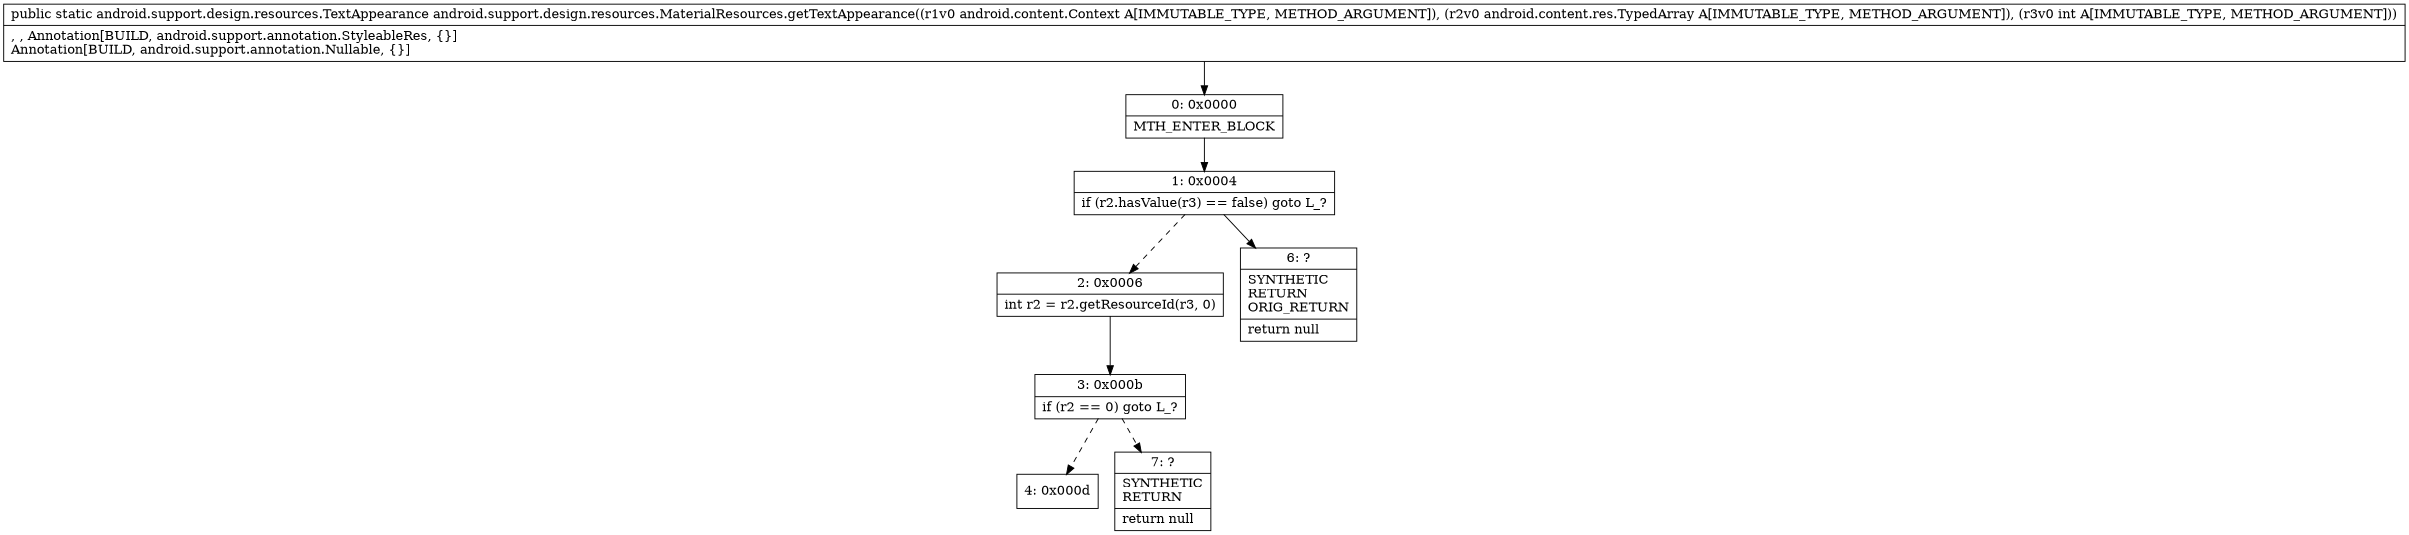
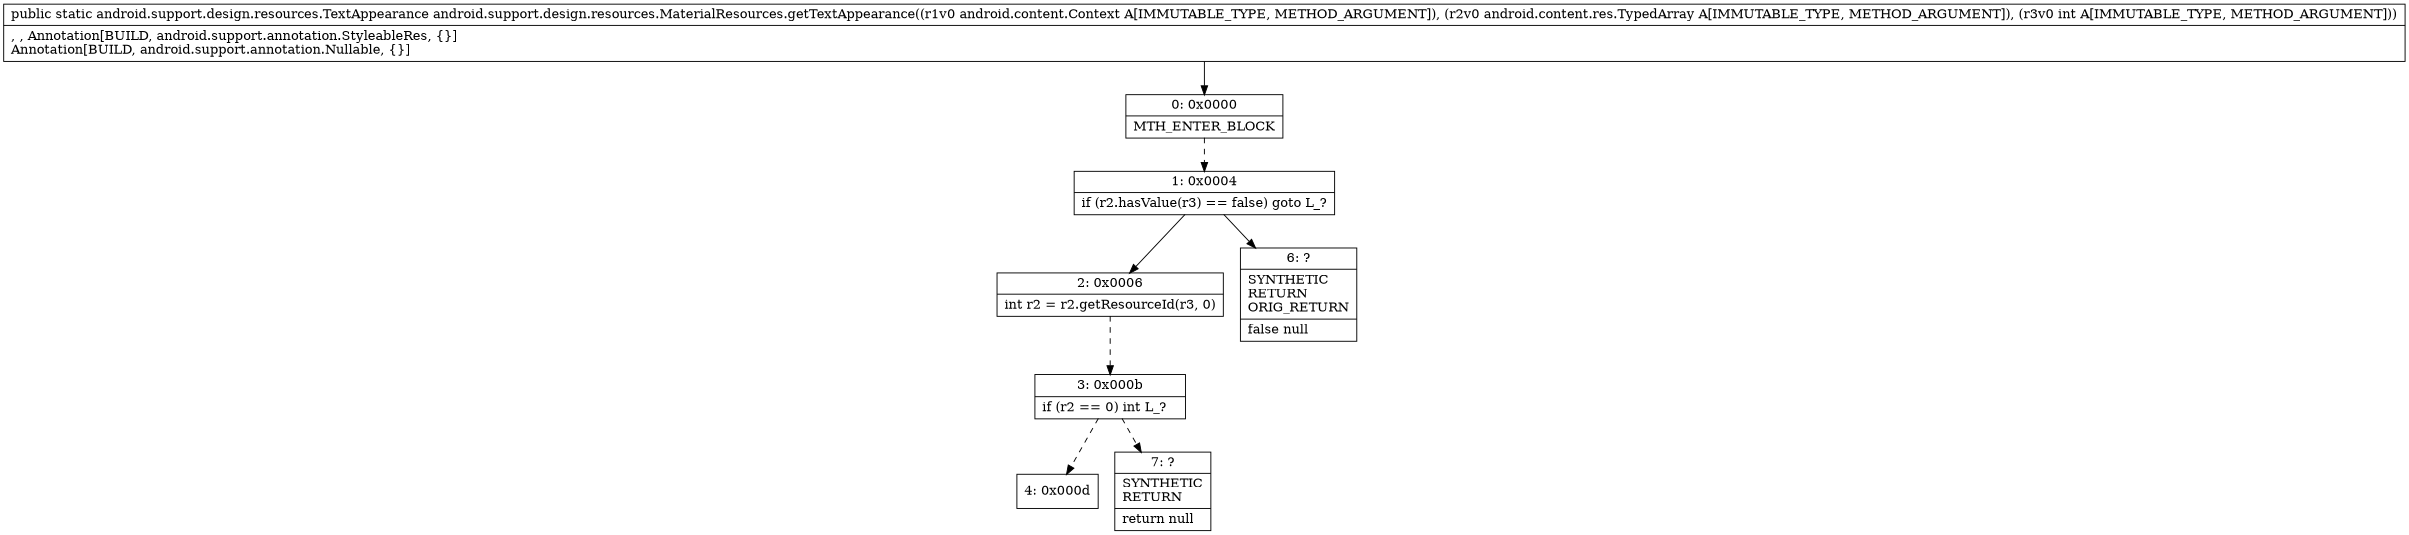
(1204, 150) -> (1204, 150)
(1160, 240) -> (1160, 240)
(1284, 330) -> (1278, 330)
(1110, 341) -> (1110, 341)
(1110, 407) -> (1105, 407)
